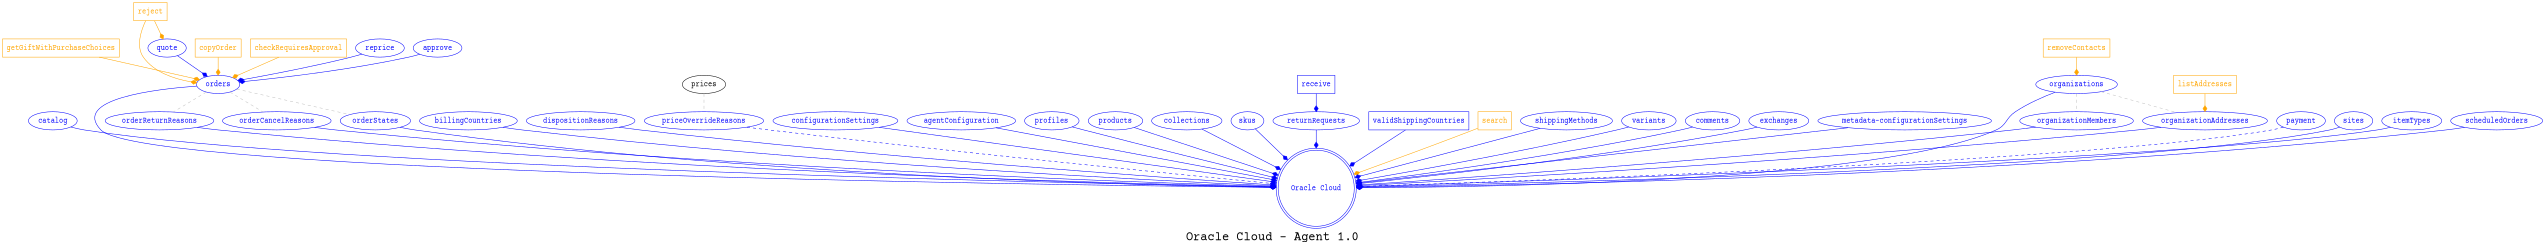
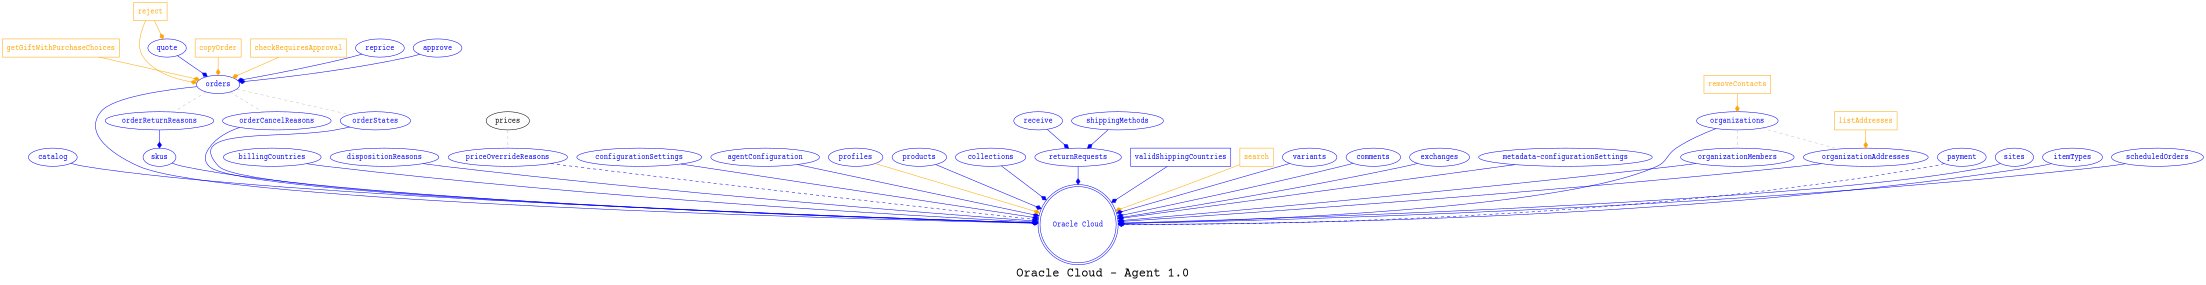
(1316, 84) -> (1038, 121)
(1172, 152) -> (955, 187)
(1451, 152) -> (1100, 137)
(733, 167) -> (160, 136)
